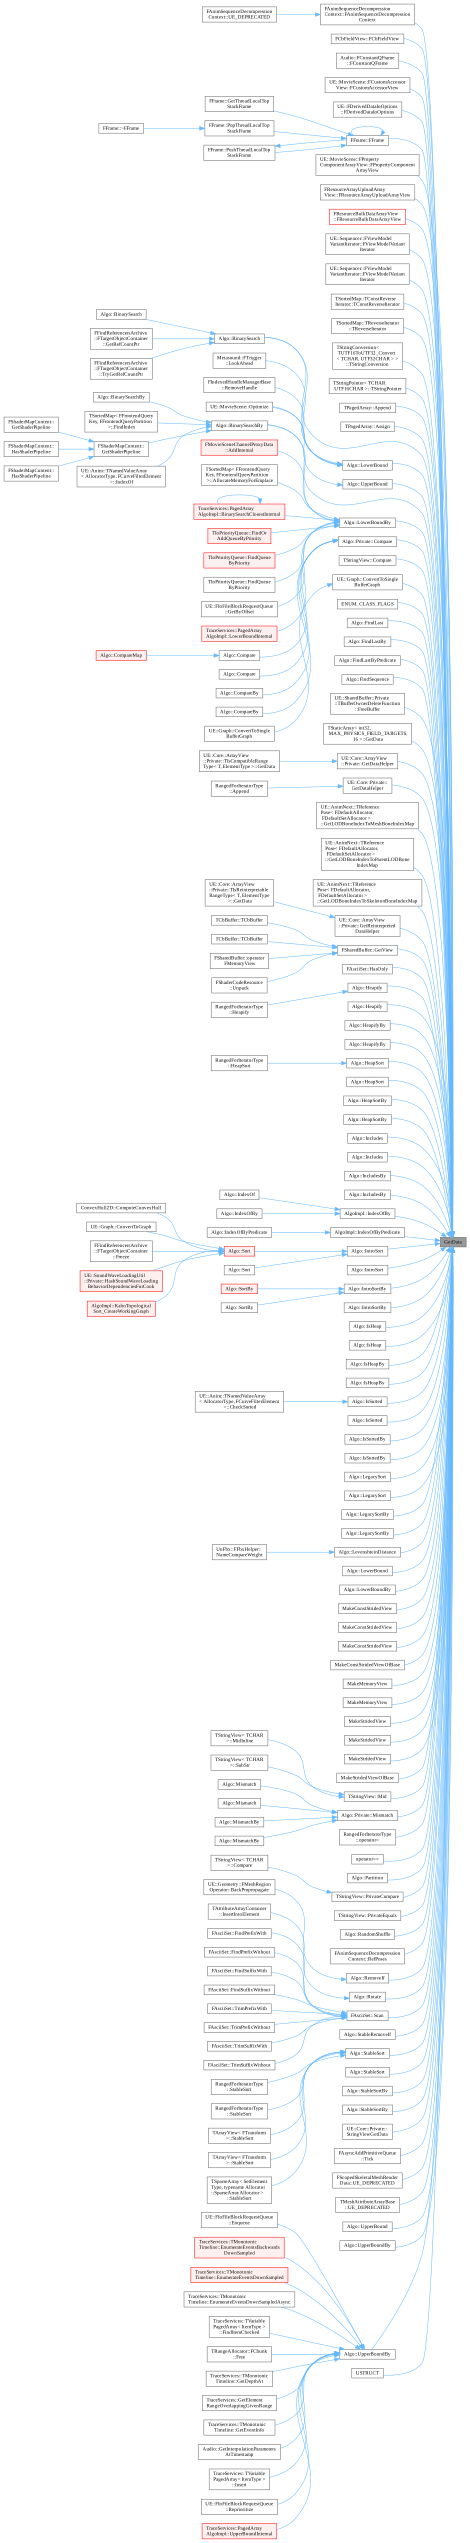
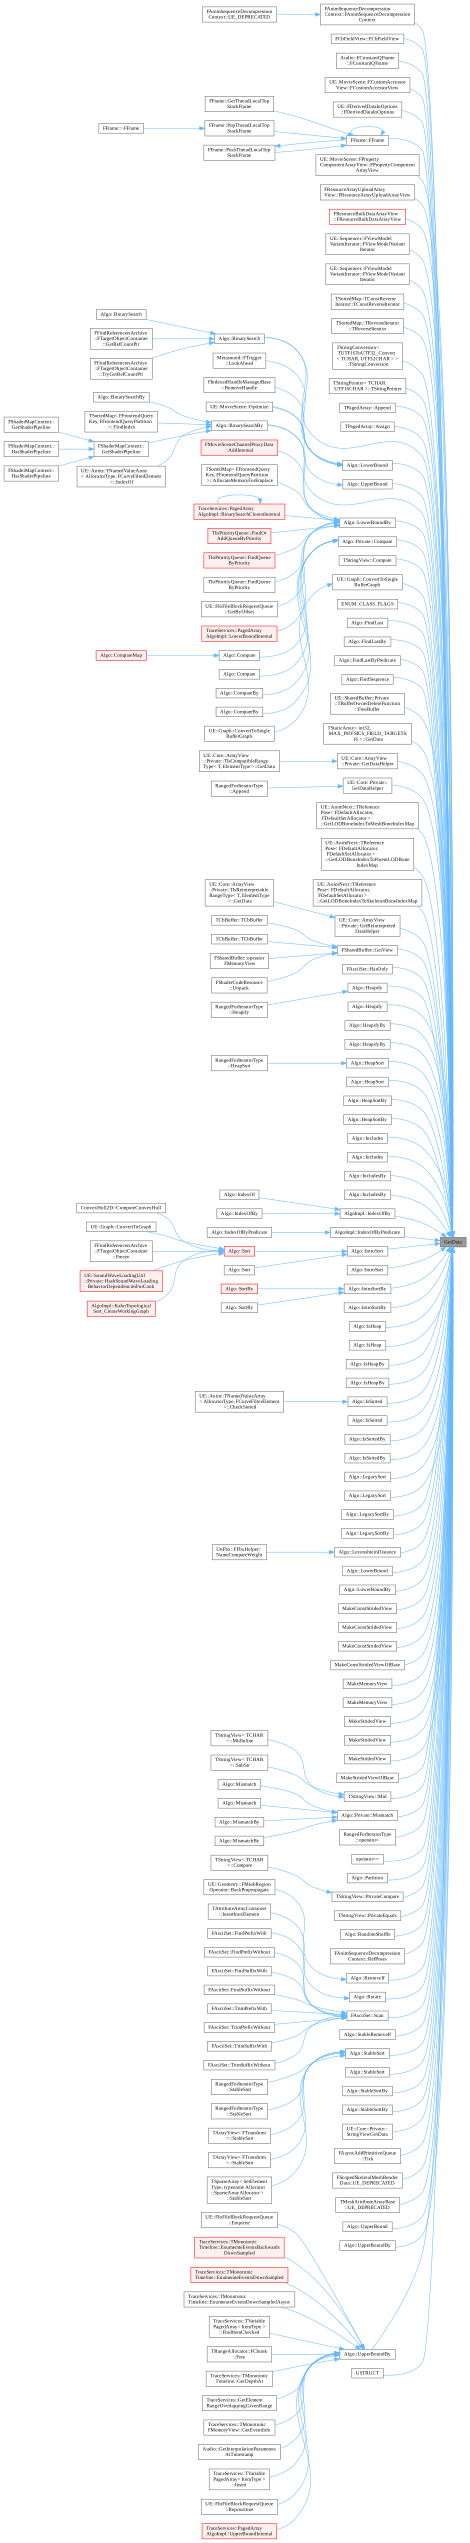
(239, 2428) -> (239, 2428)
